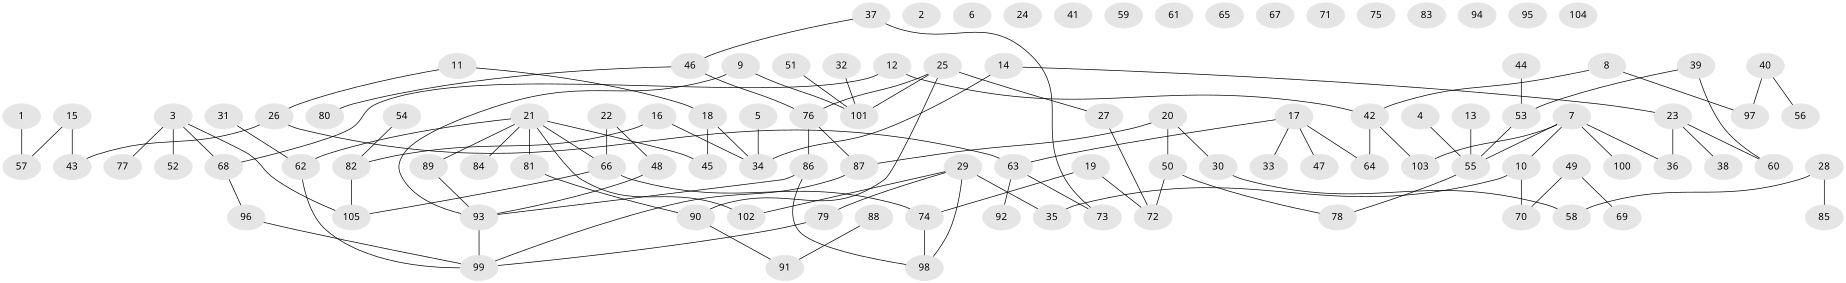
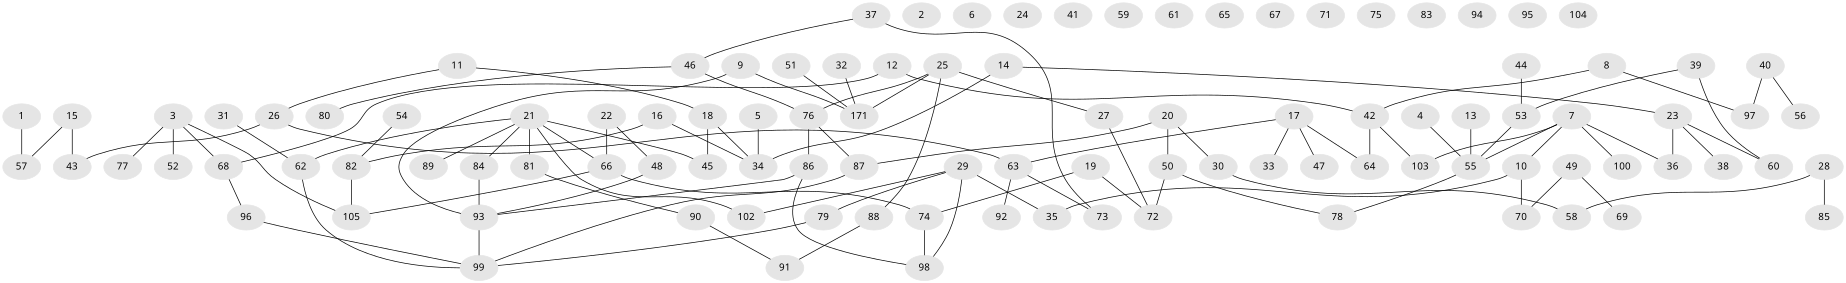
(859, 116) -> (859, 116)
(882, 181) -> (922, 147)
(454, 192) -> (479, 190)
